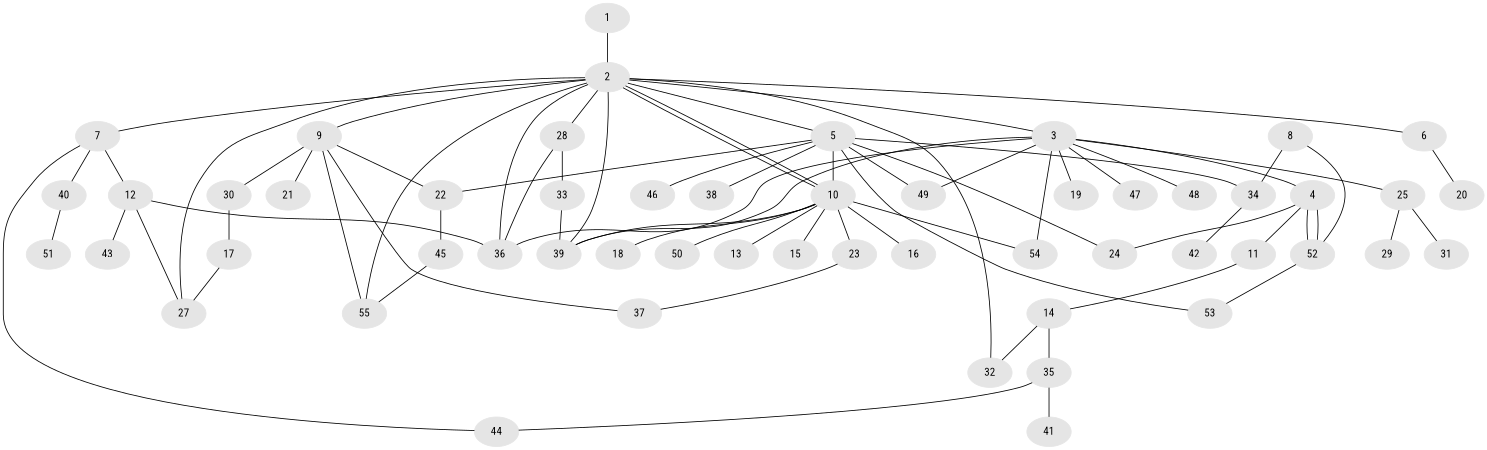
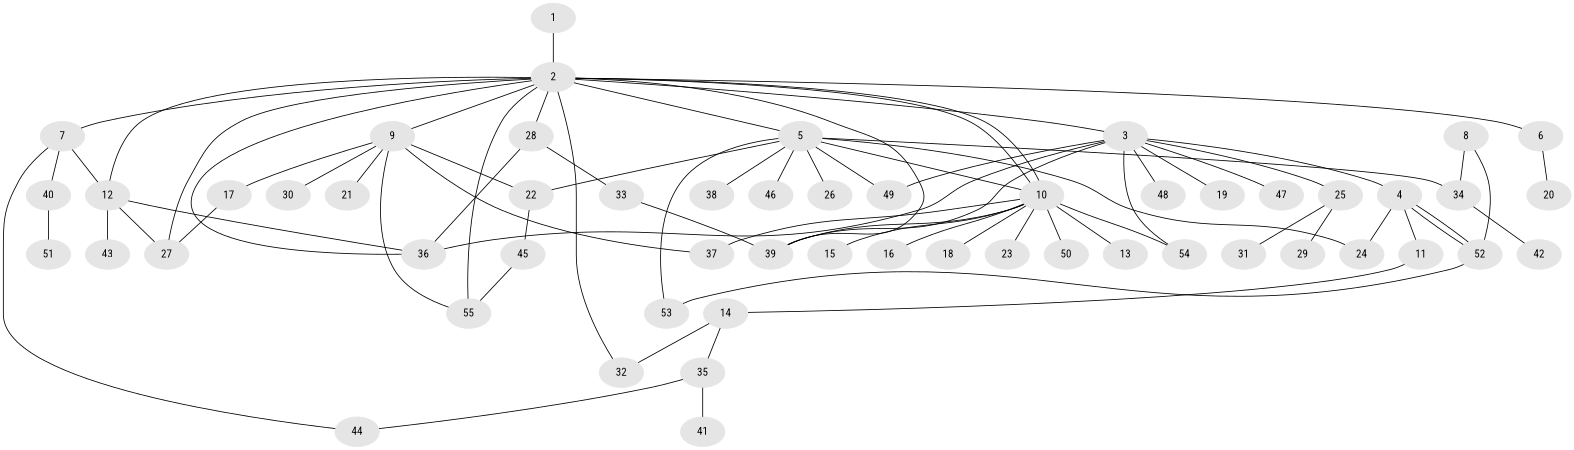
none -> (299, 85)
none -> (830, 195)
(229, 225) -> (309, 162)
(750, 291) -> (859, 219)
